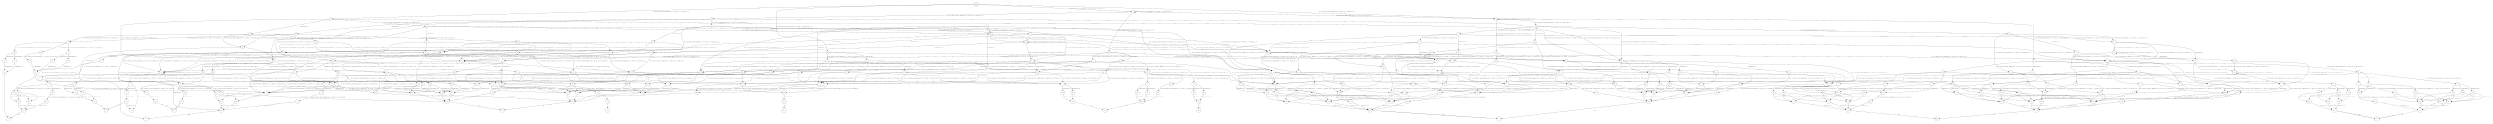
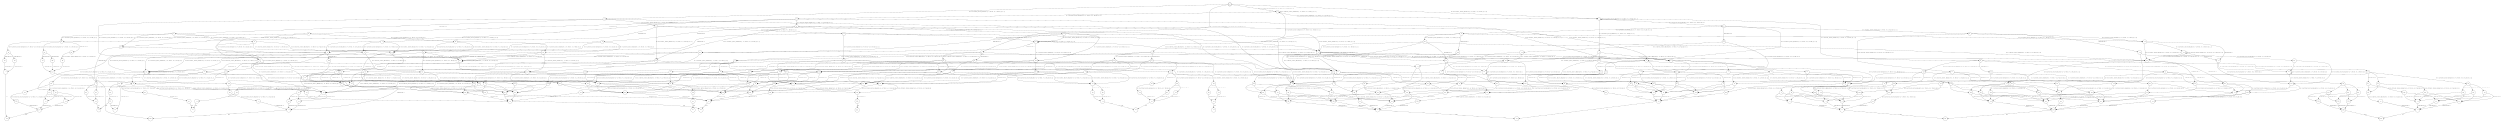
(989, 29) -> (844, 47)
